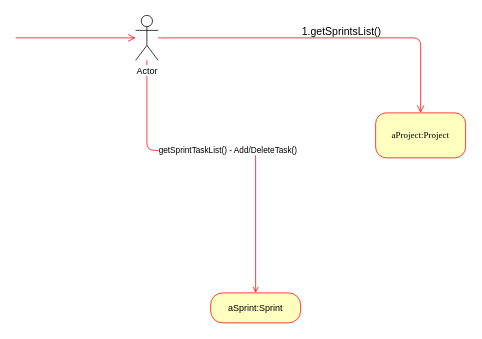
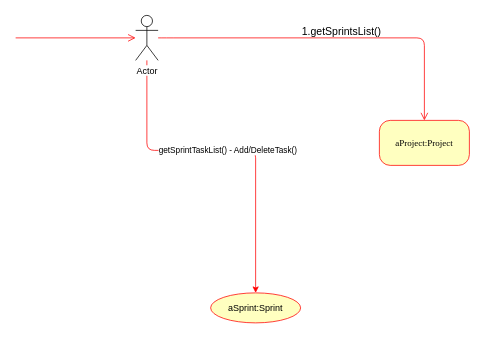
(420, 135) -> (424, 143)
(255, 287) -> (255, 286)
(255, 308) -> (255, 308)
